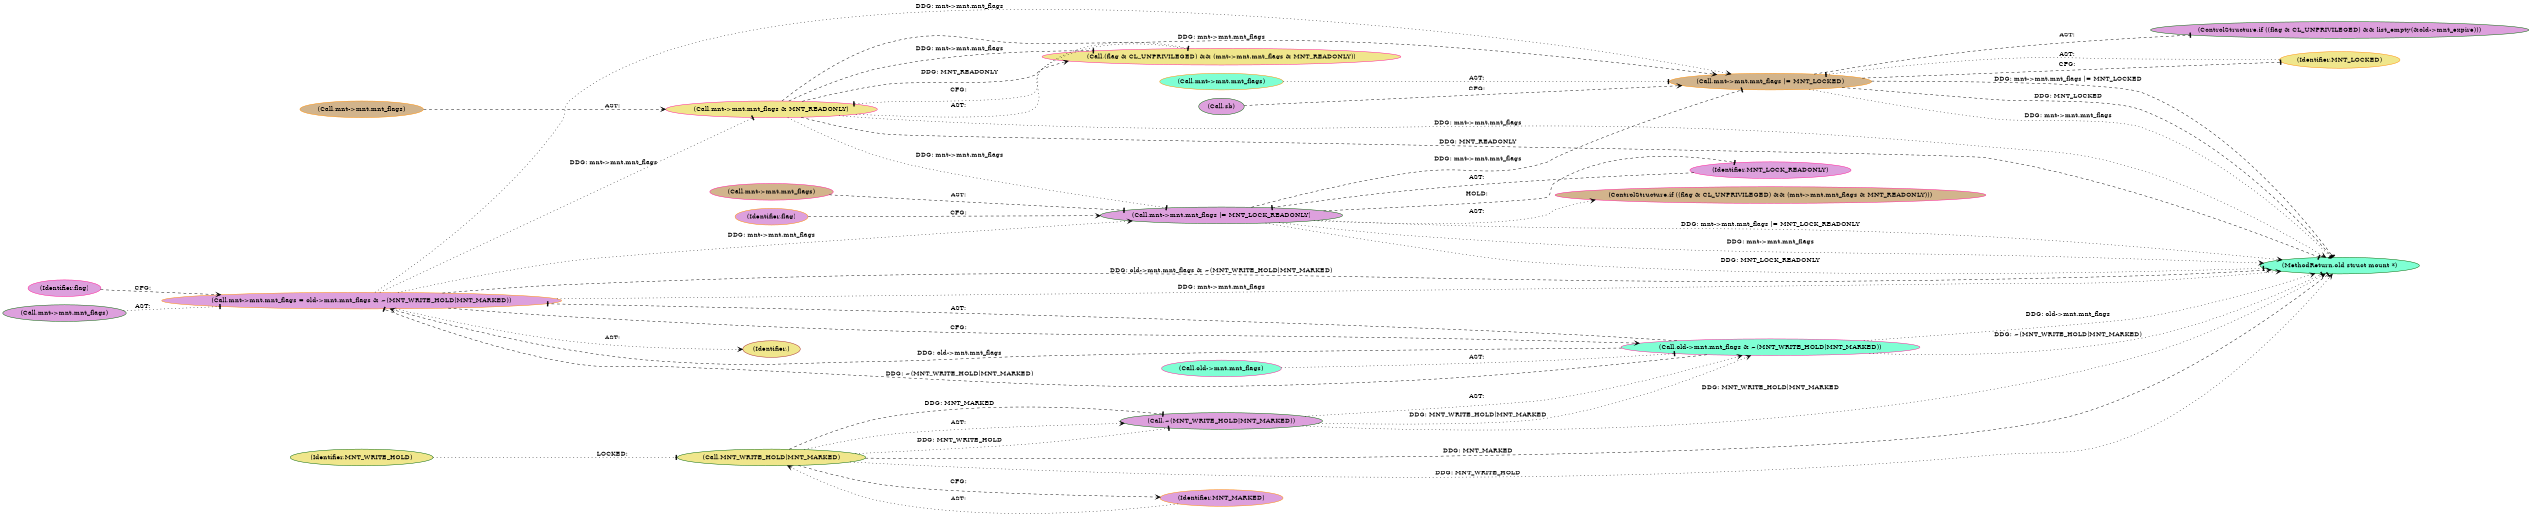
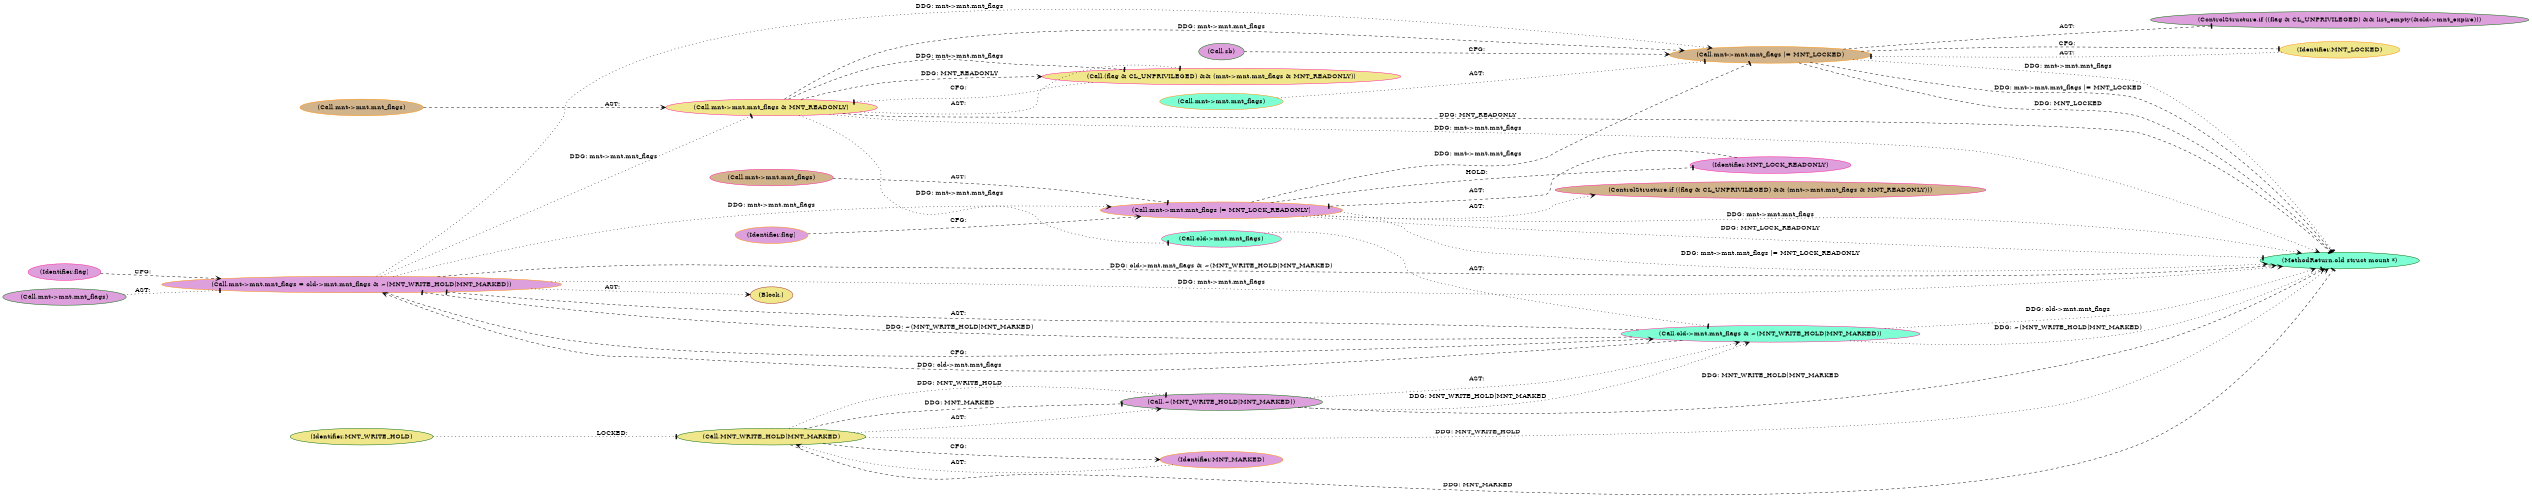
(972, 177) -> (964, 210)
(1221, 215) -> (1221, 210)
(772, 349) -> (772, 295)
(1823, 413) -> (1820, 400)
